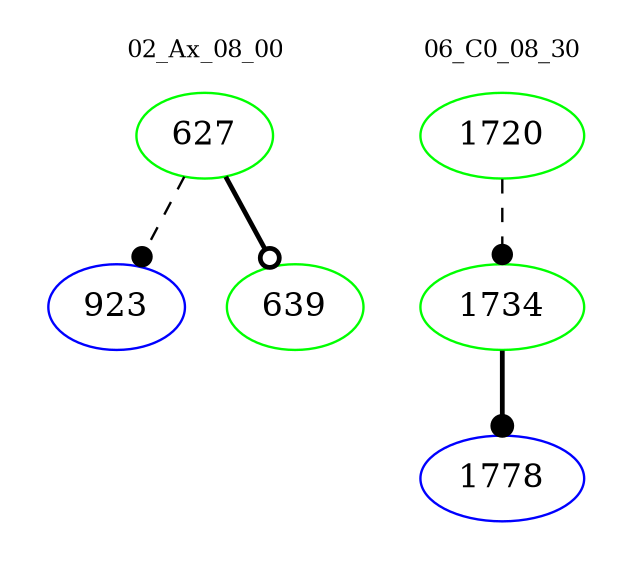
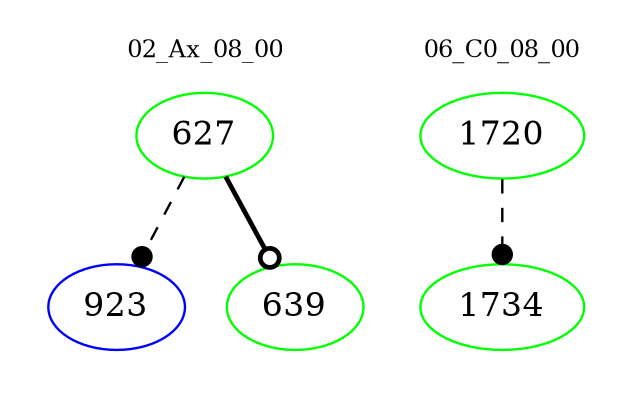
(502, 51) -> (502, 51)
(502, 478) -> none
